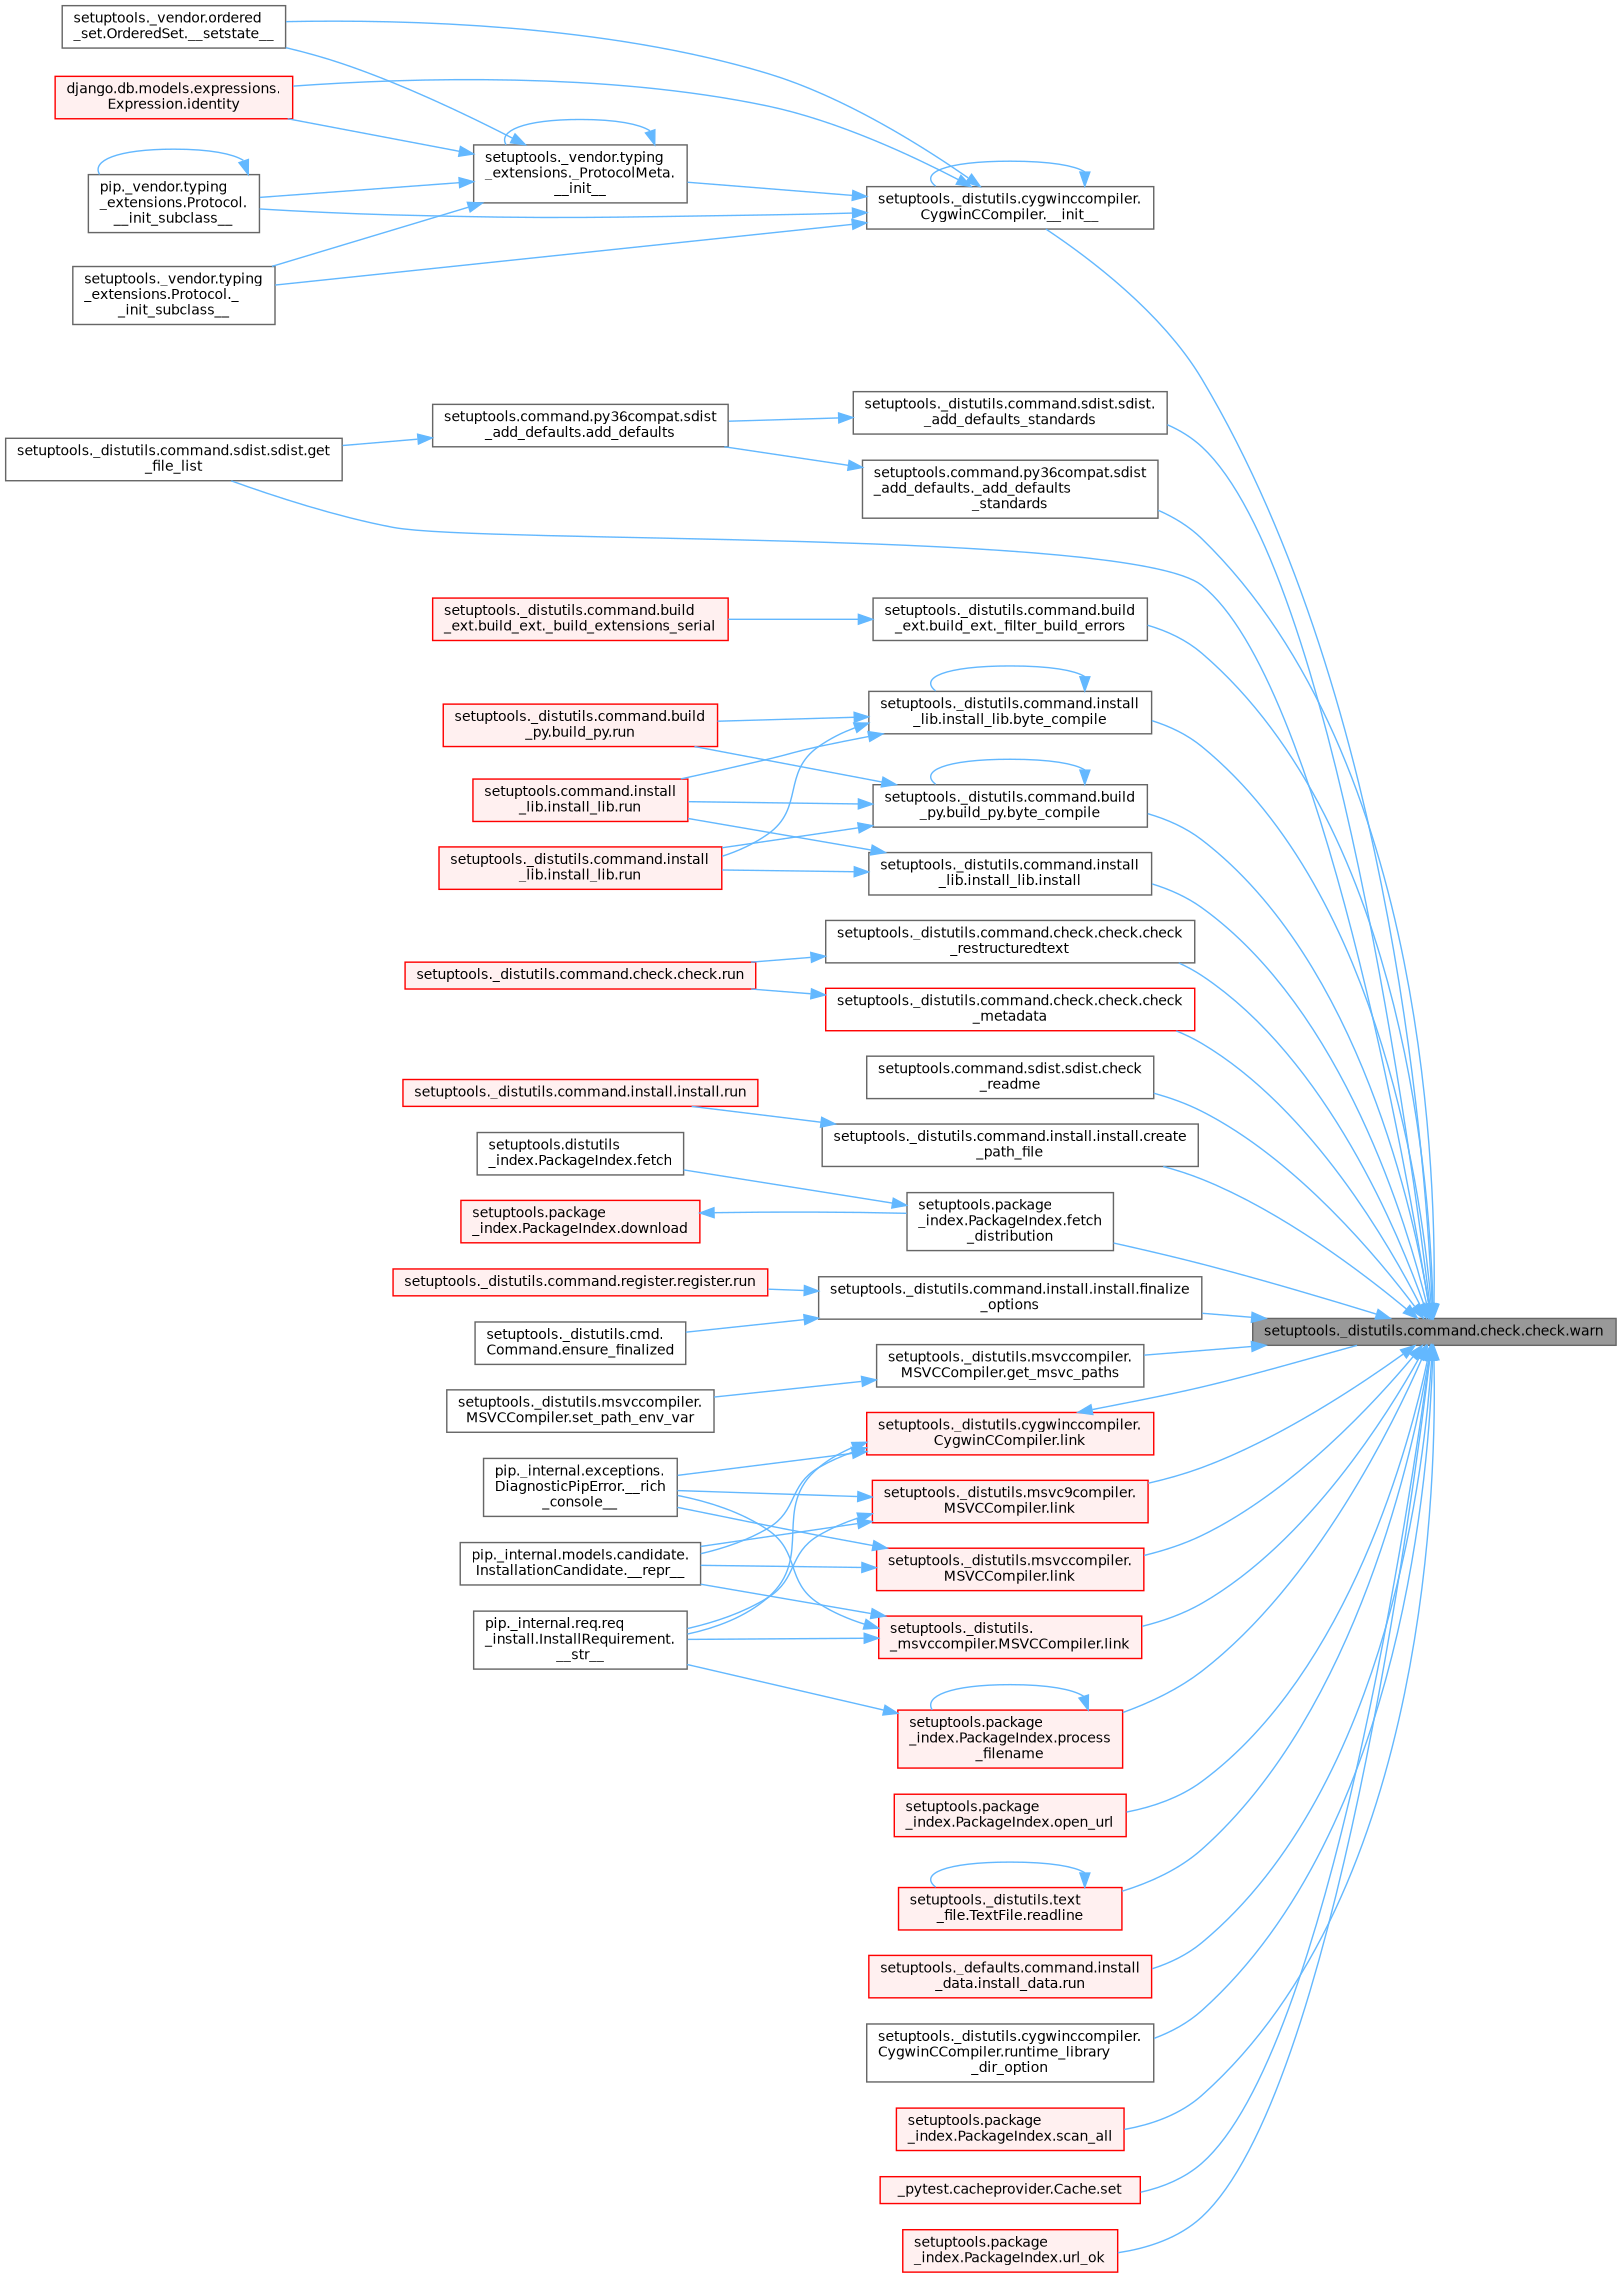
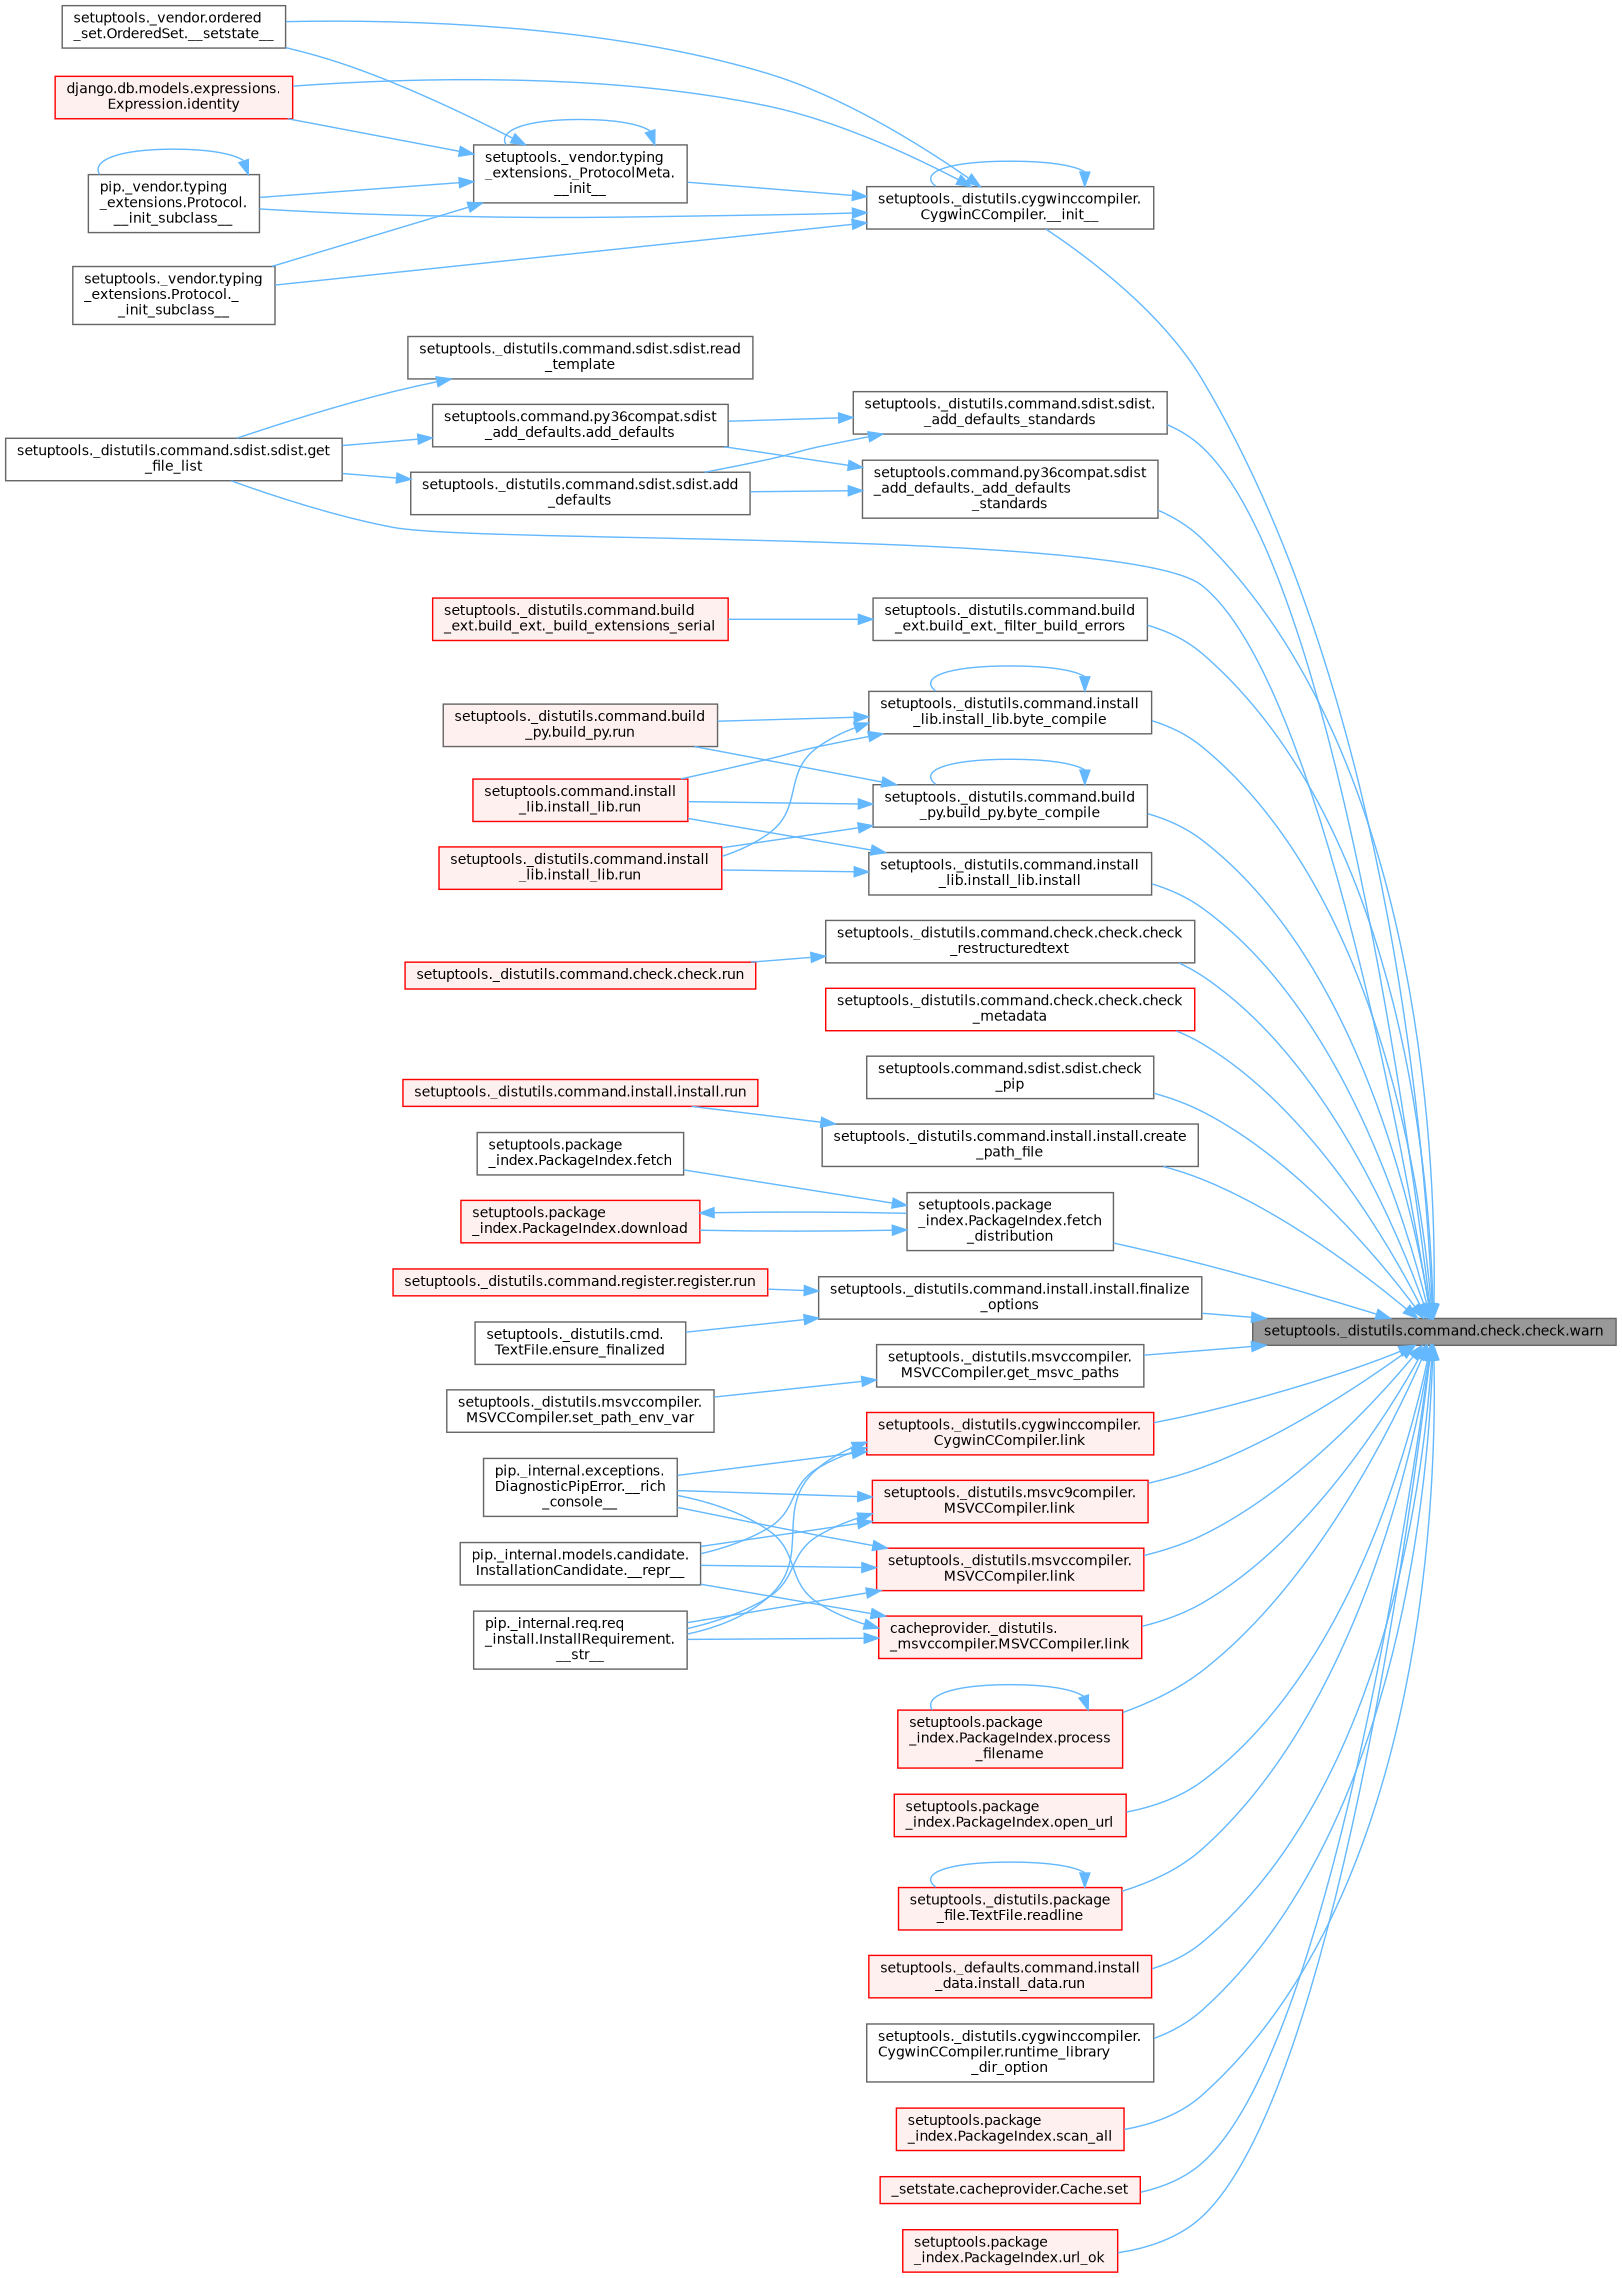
none -> (580, 358)
none -> (580, 493)
(580, 725) -> (580, 725)
(781, 991) -> none
(1010, 1077) -> (1010, 1077)
(580, 1154) -> (580, 1154)
none -> (796, 1231)
(580, 1343) -> (580, 1343)
(1226, 1381) -> (1279, 1392)
(1010, 1637) -> (1010, 1637)
(785, 1687) -> (777, 1608)
(1010, 1909) -> (1010, 1909)
(1010, 2190) -> (1010, 2190)
